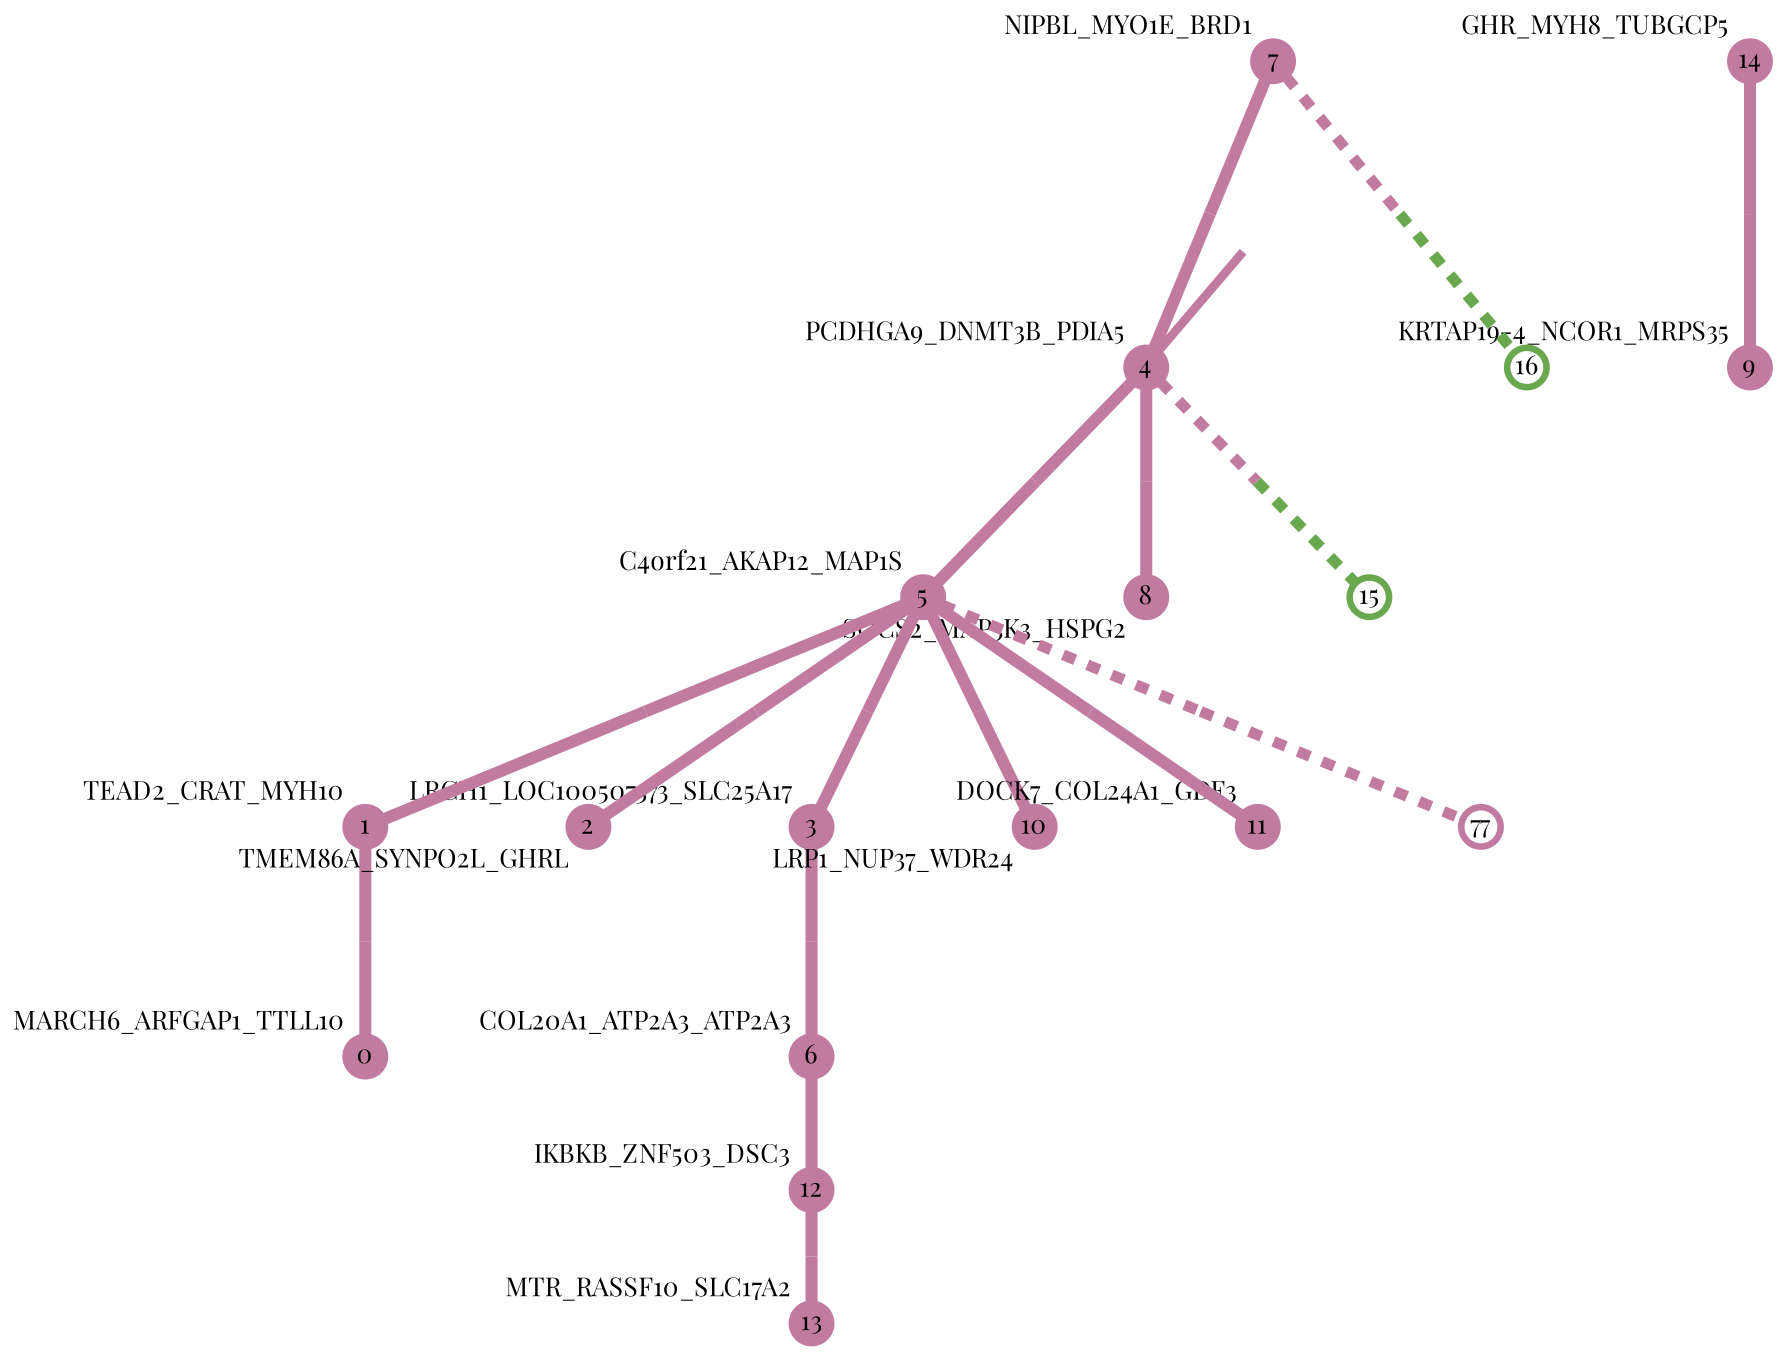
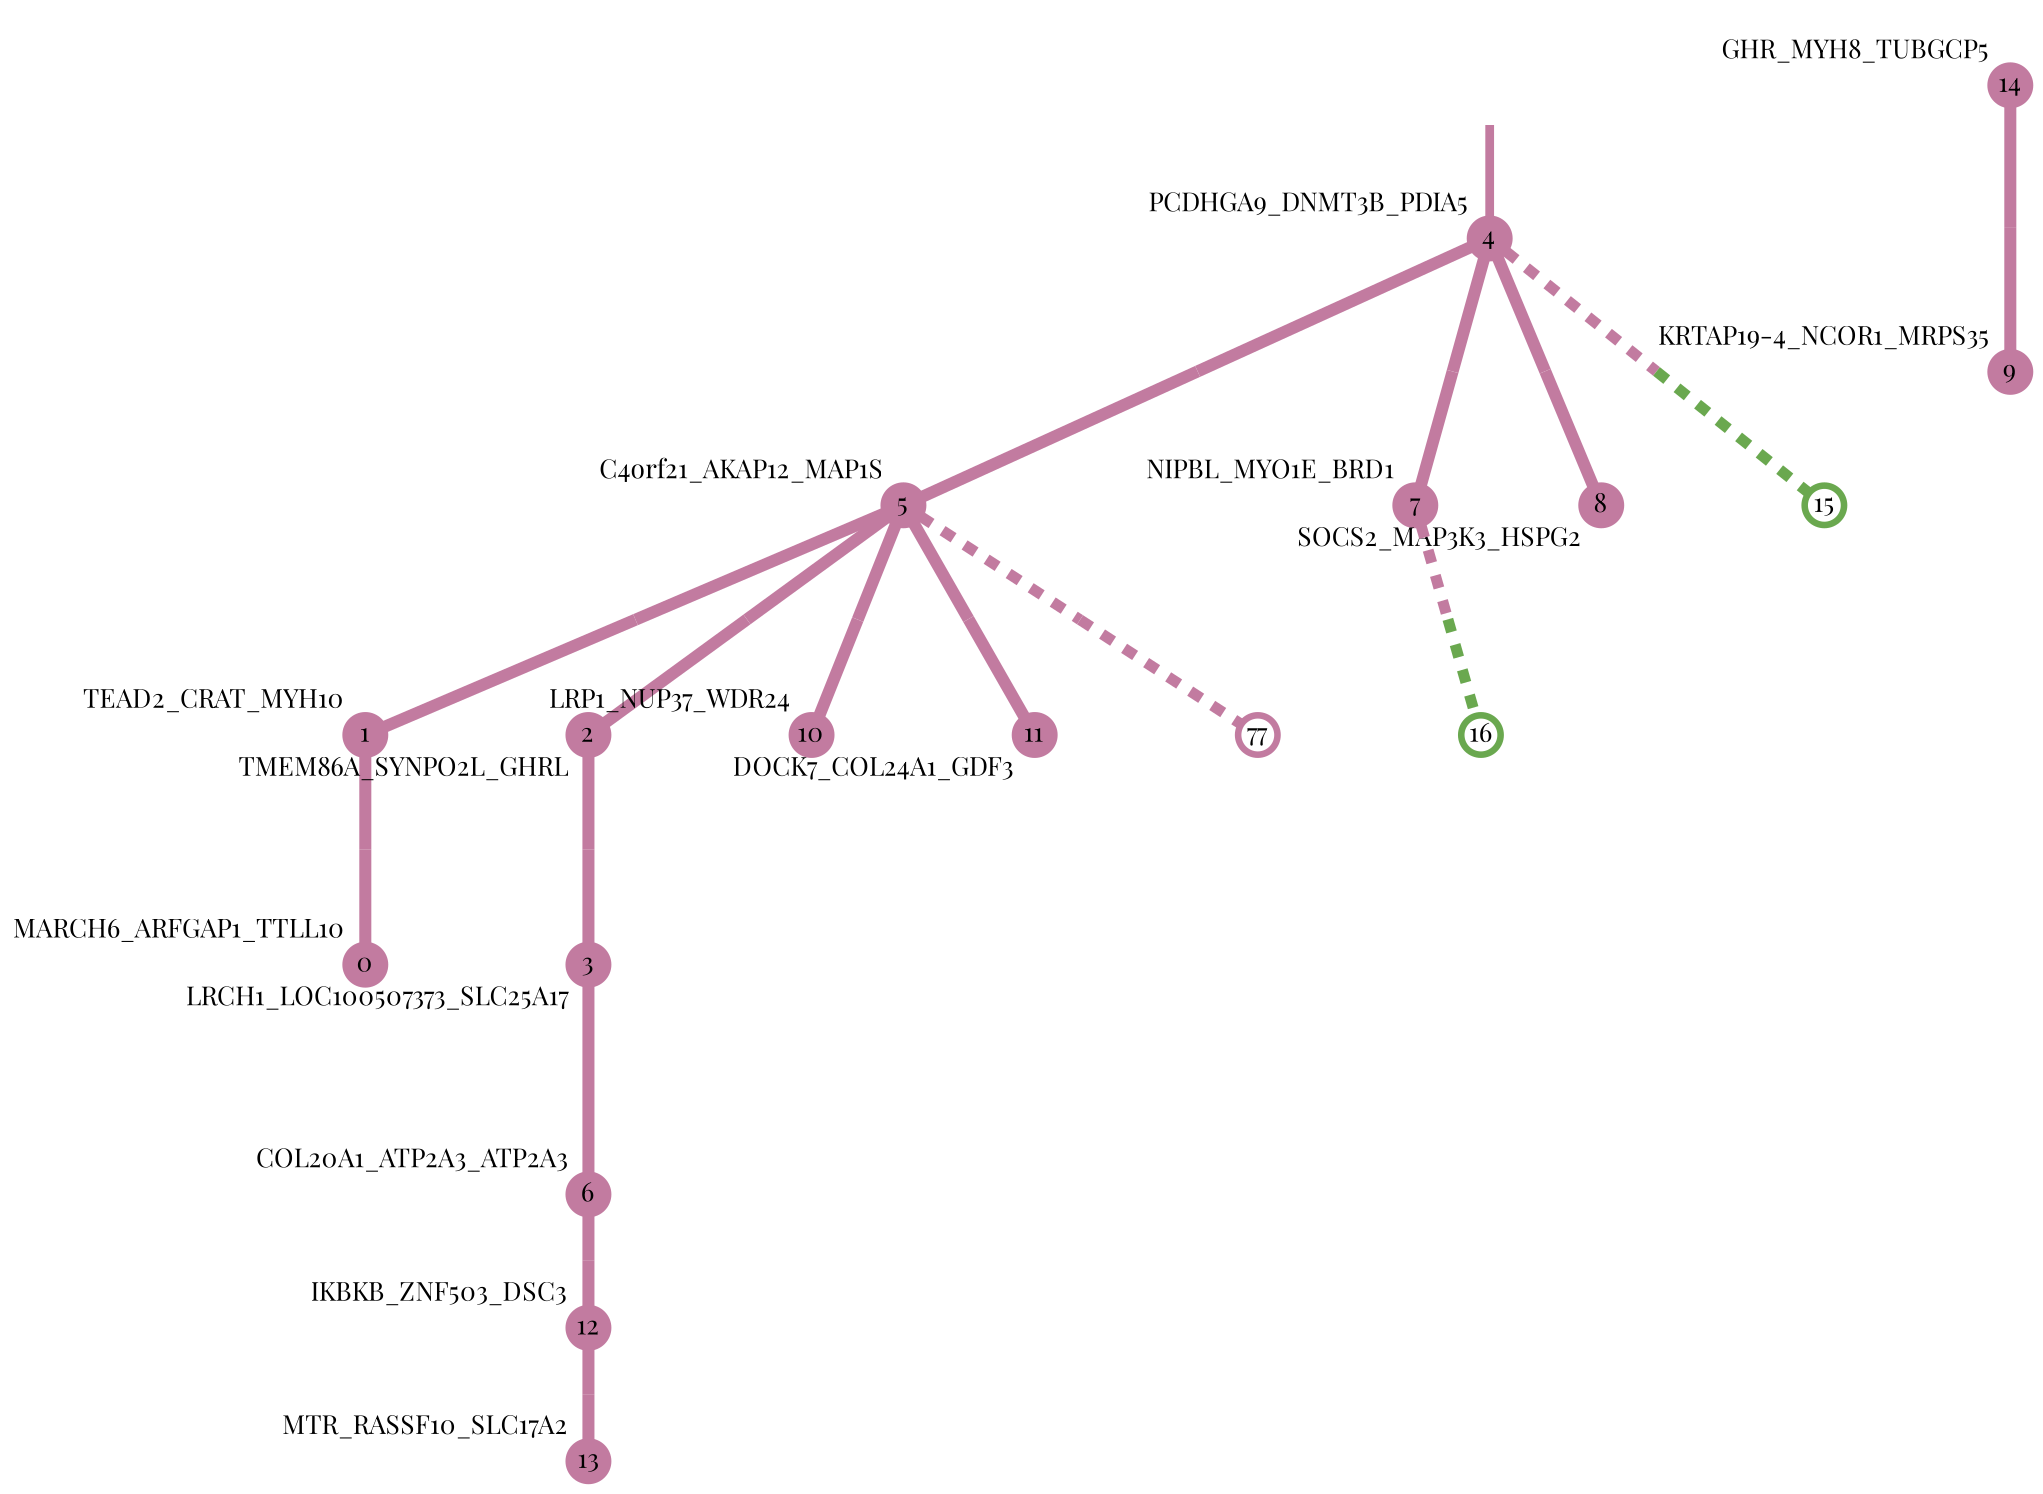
(1210, 214) -> (1453, 372)
(868, 712) -> (588, 850)
